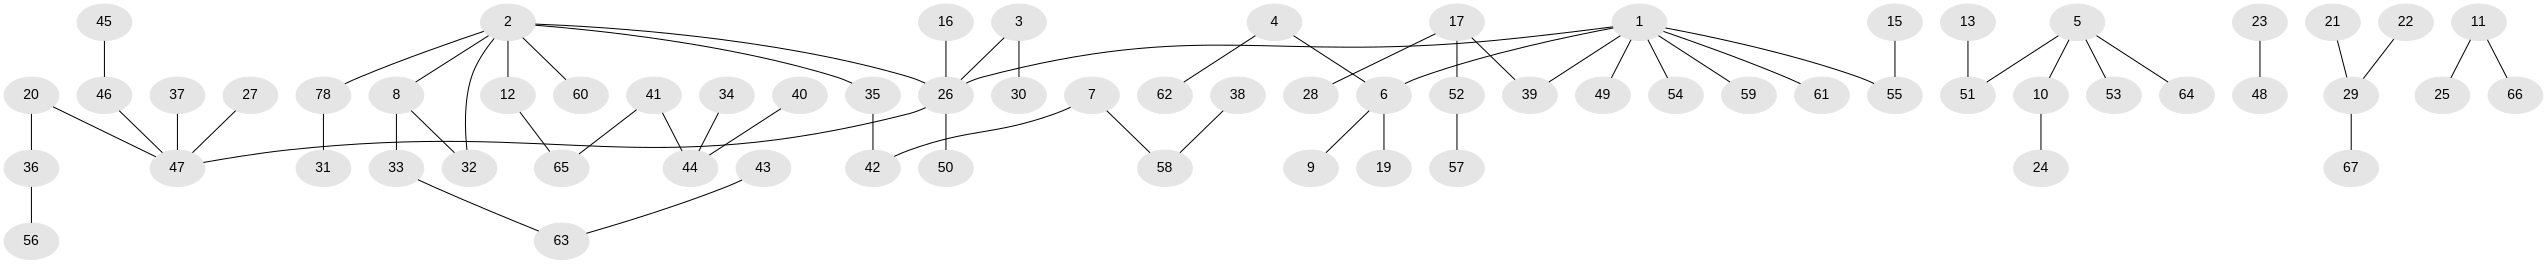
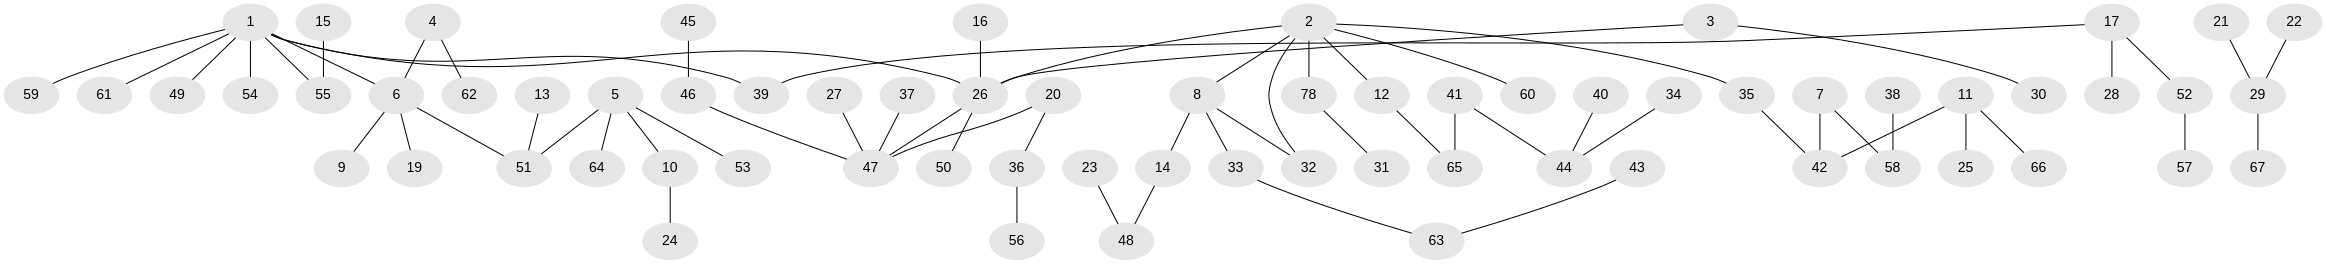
none -> (1901, 128)
none -> (460, 132)
none -> (1163, 168)
